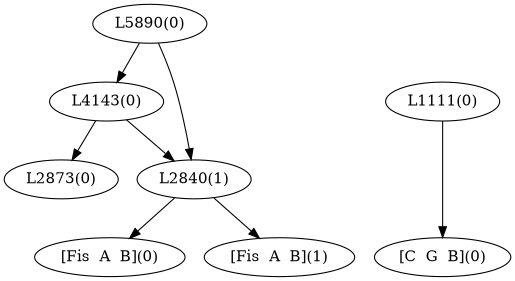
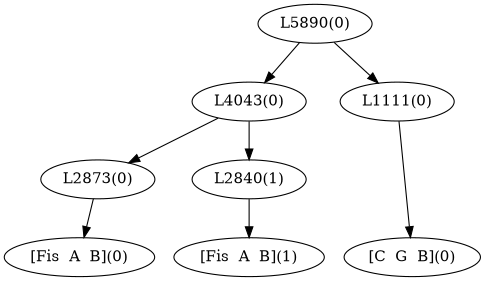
(177, 95) -> (352, 59)
(107, 102) -> (249, 102)
(156, 214) -> (90, 213)
